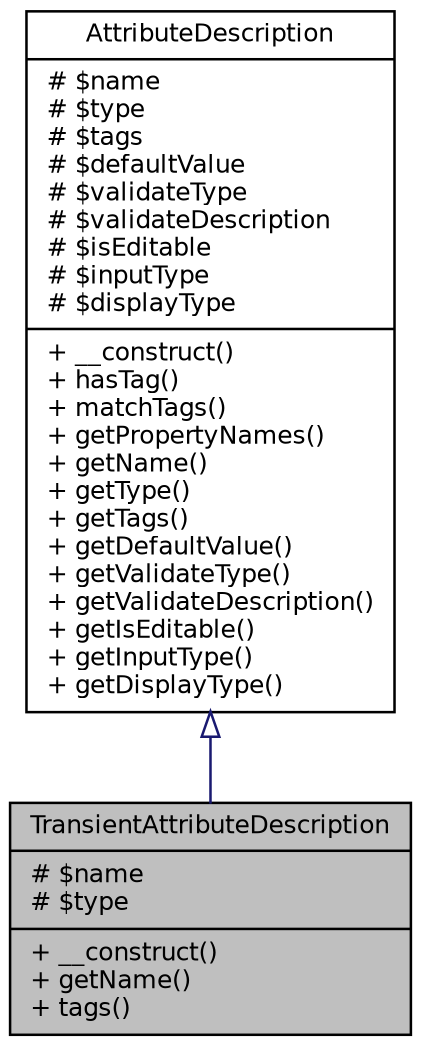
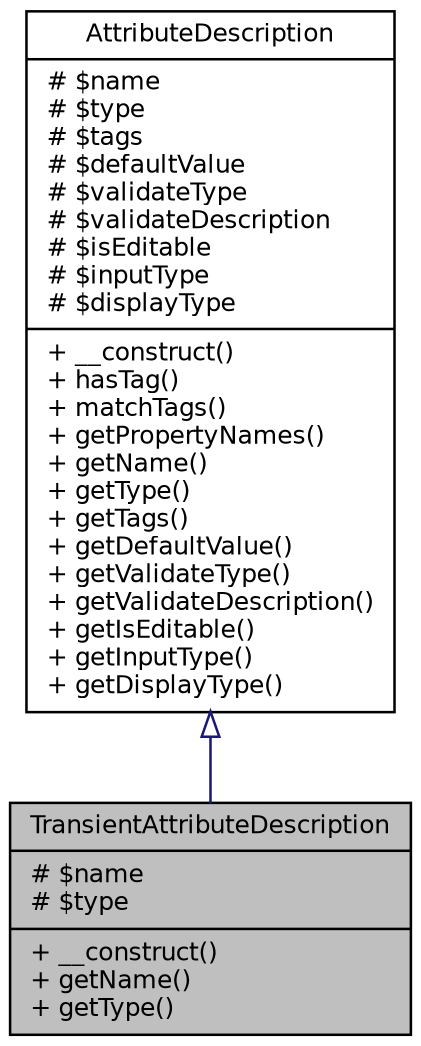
(81, 1008) -> (103, 1008)
